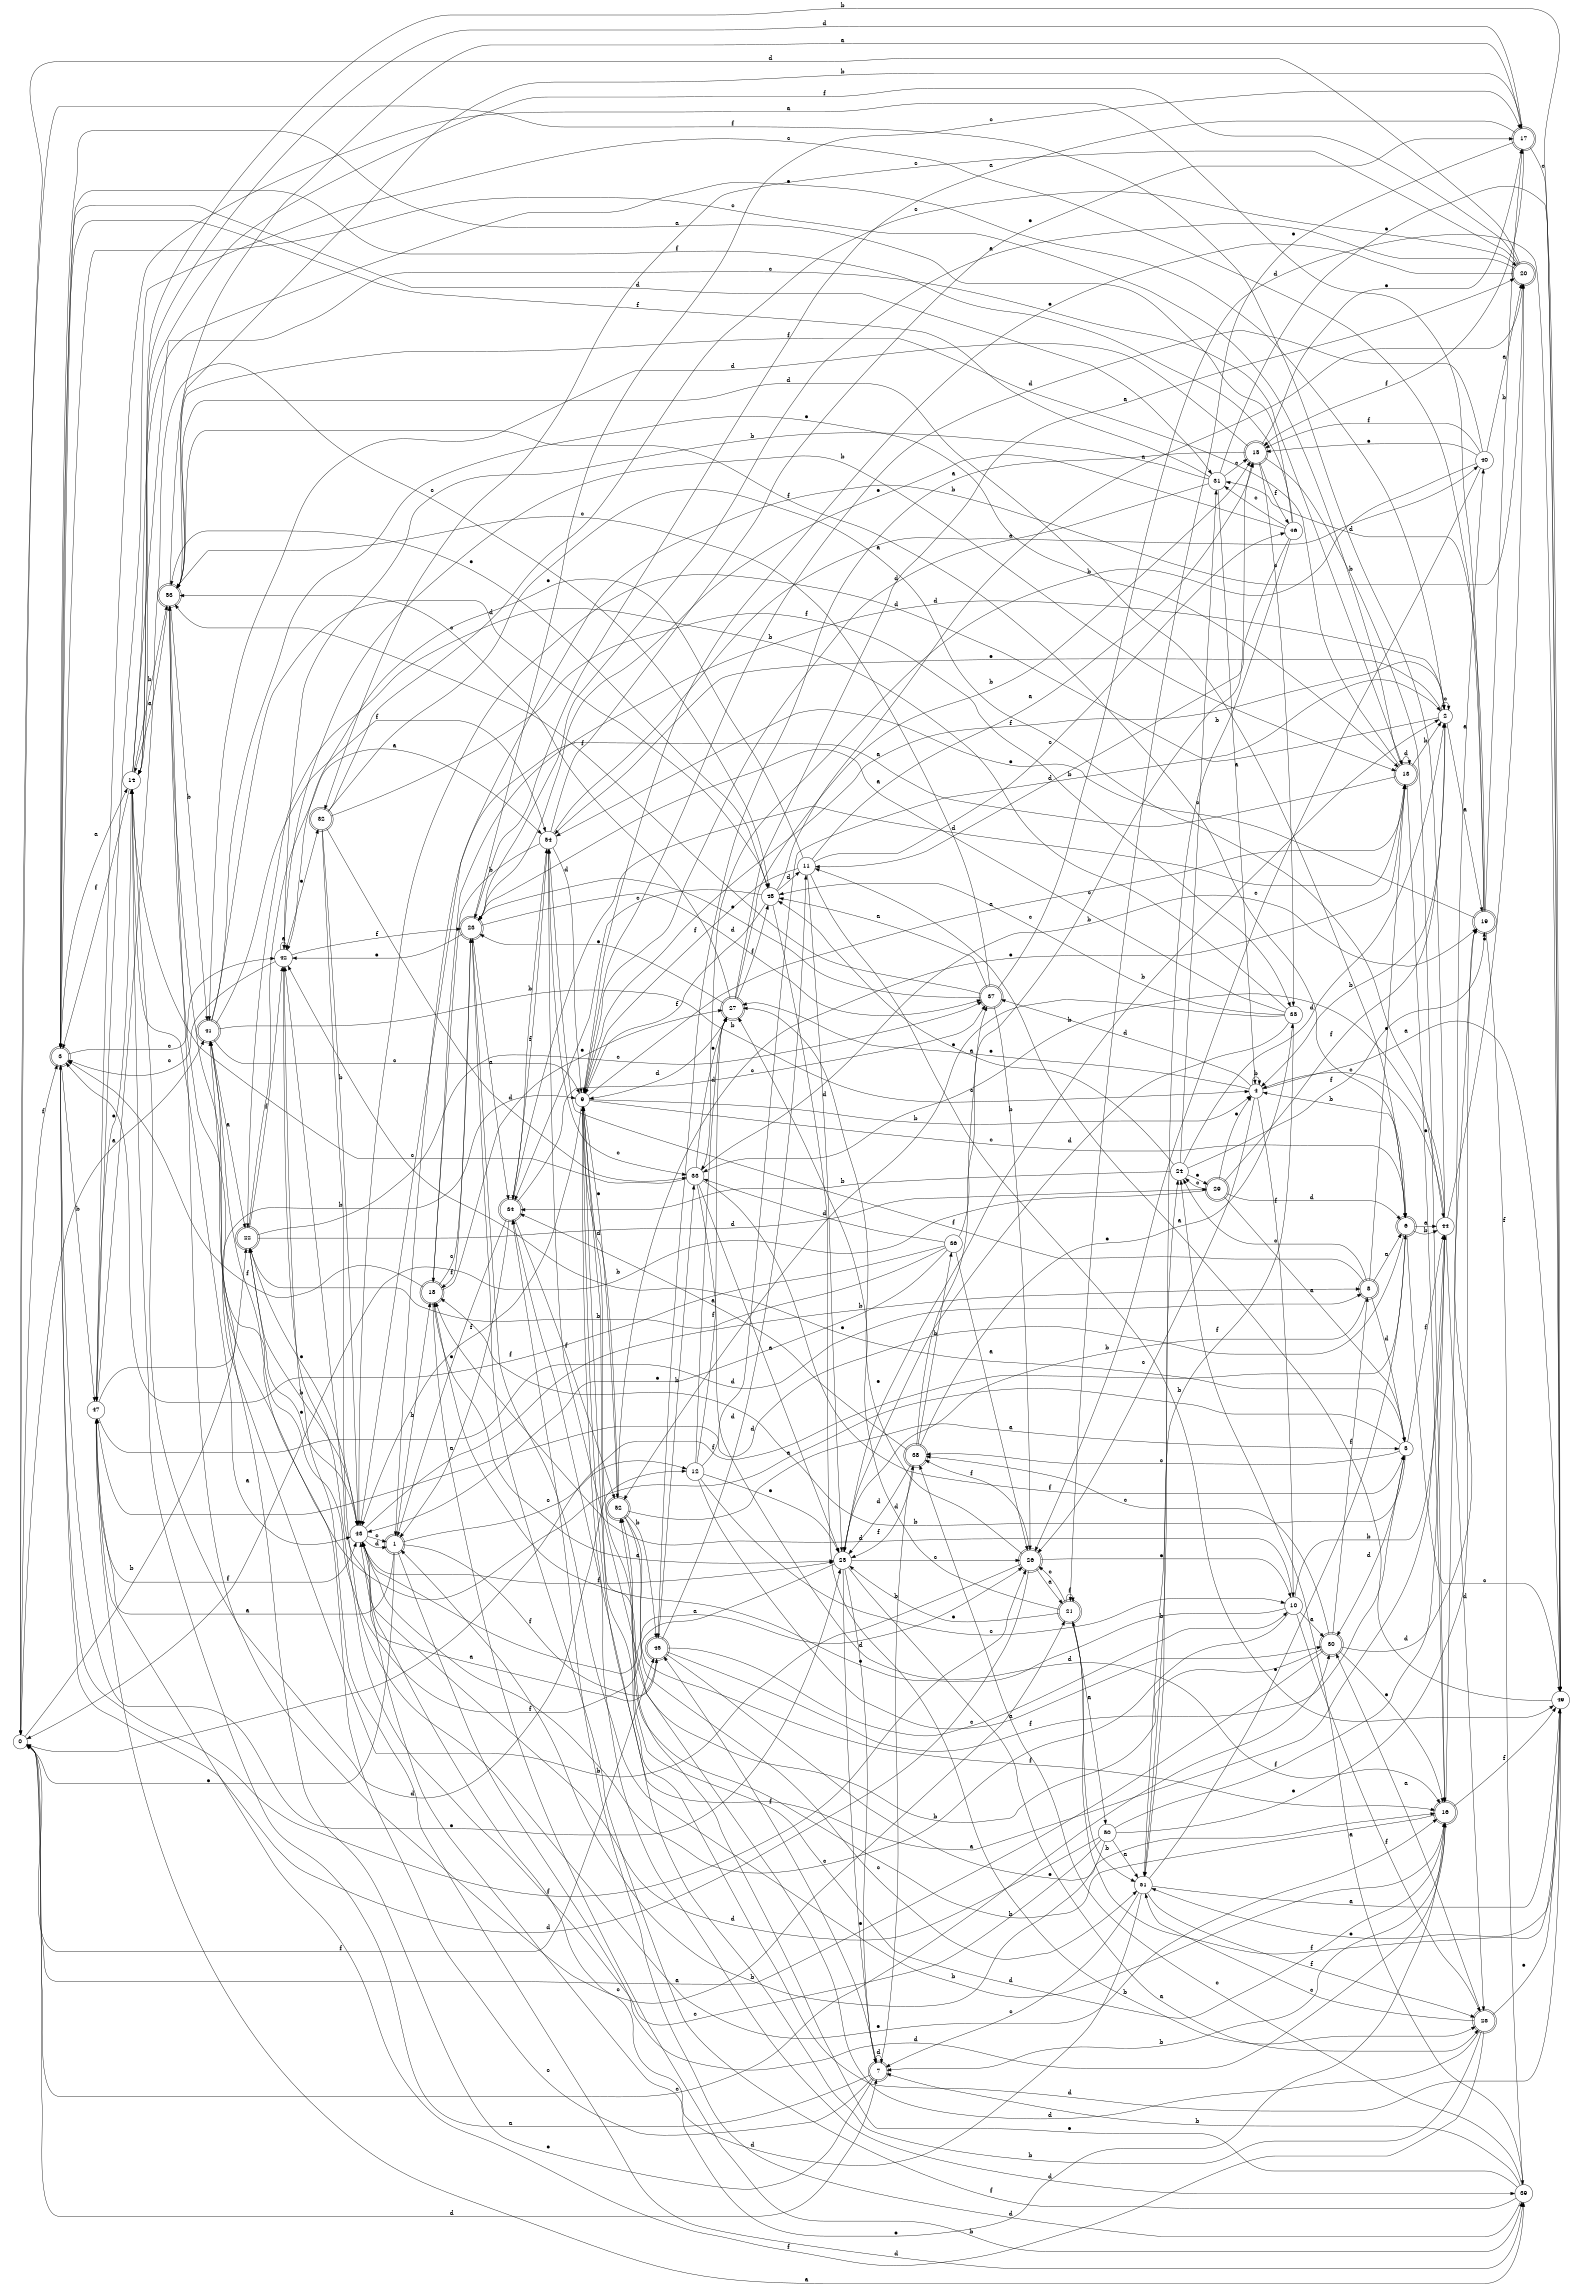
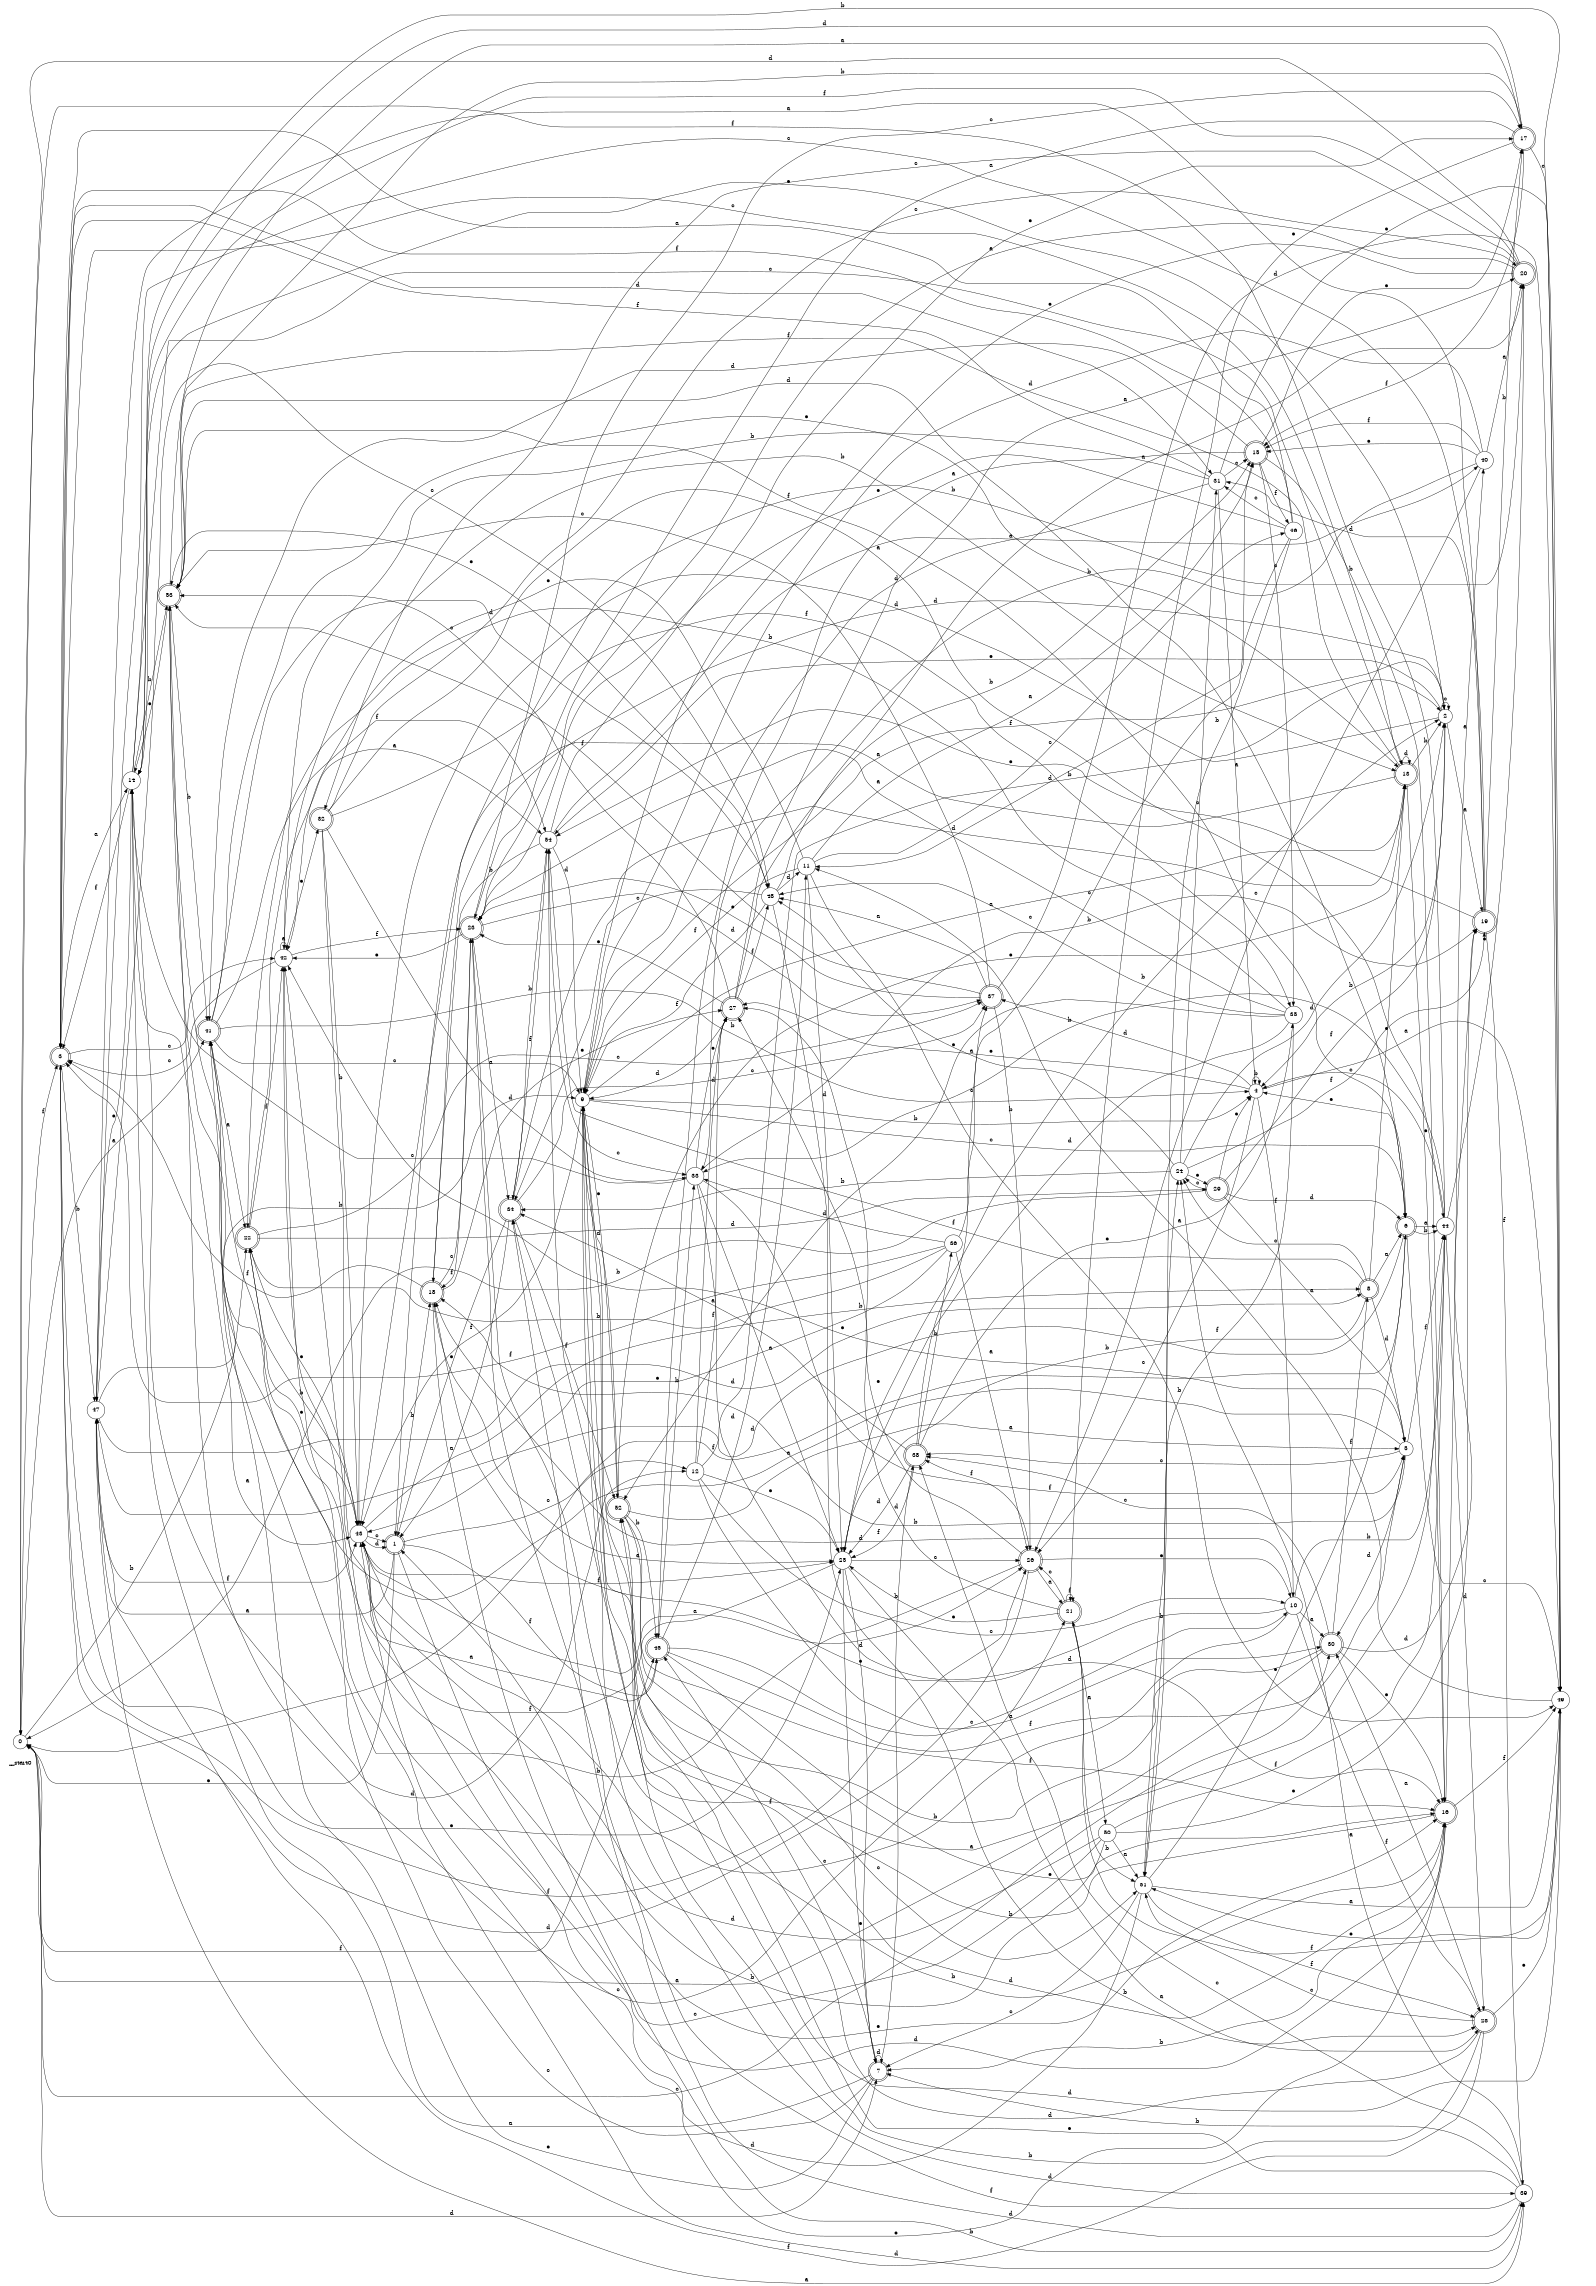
(150, 704) -> (150, 704)
(1331, 1100) -> (1331, 1100)
none -> (20, 1763)
